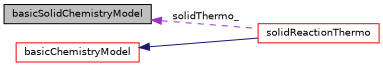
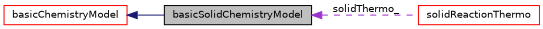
(204, 42) -> (151, 15)
